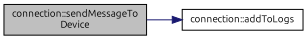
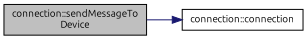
(243, 20) -> (243, 20)
